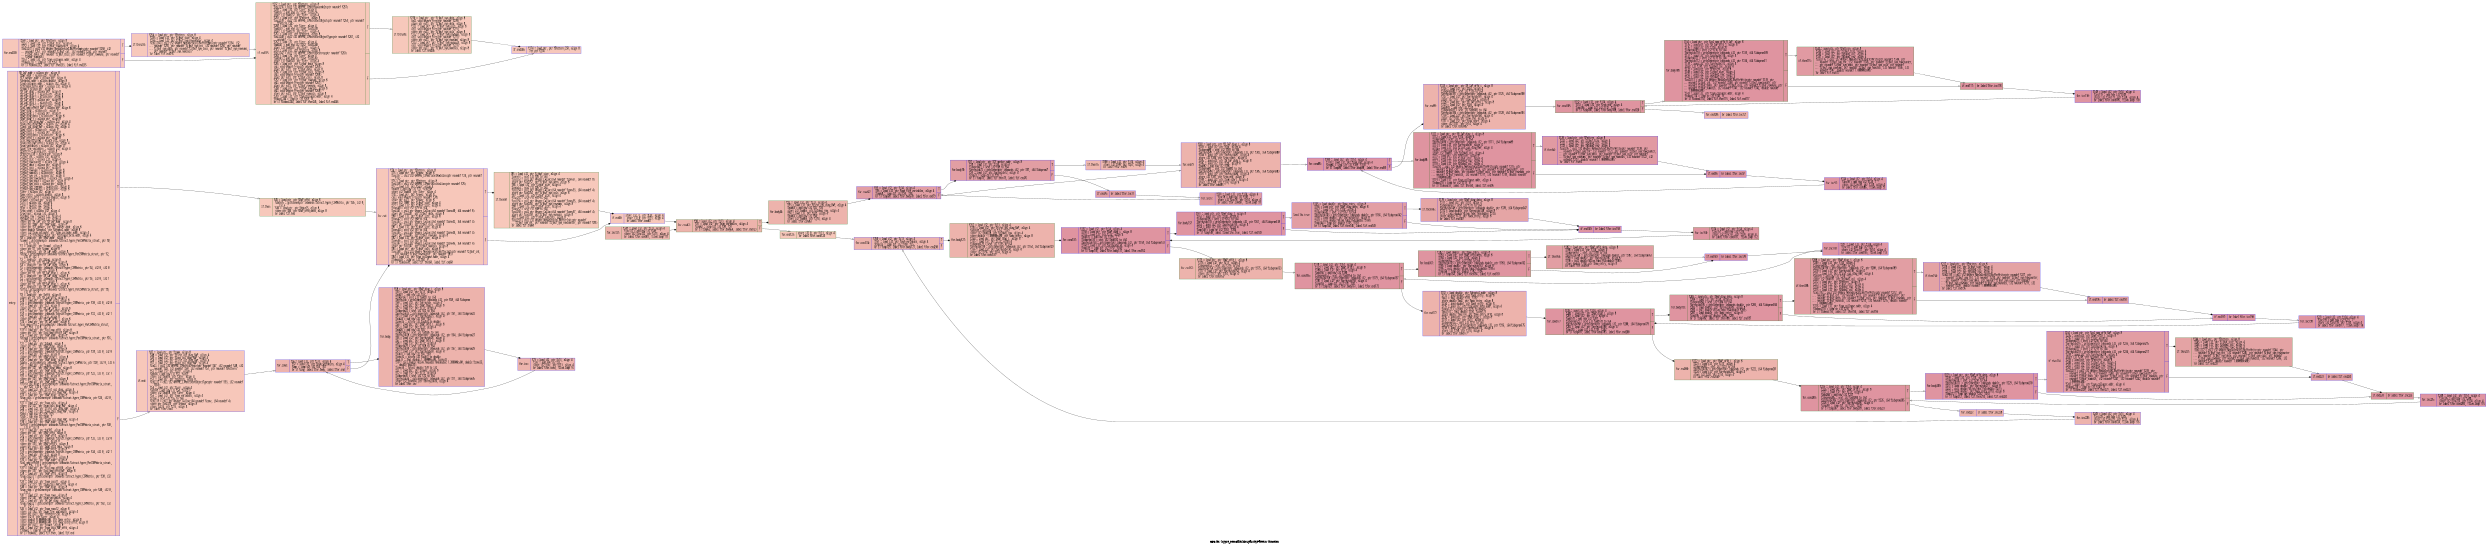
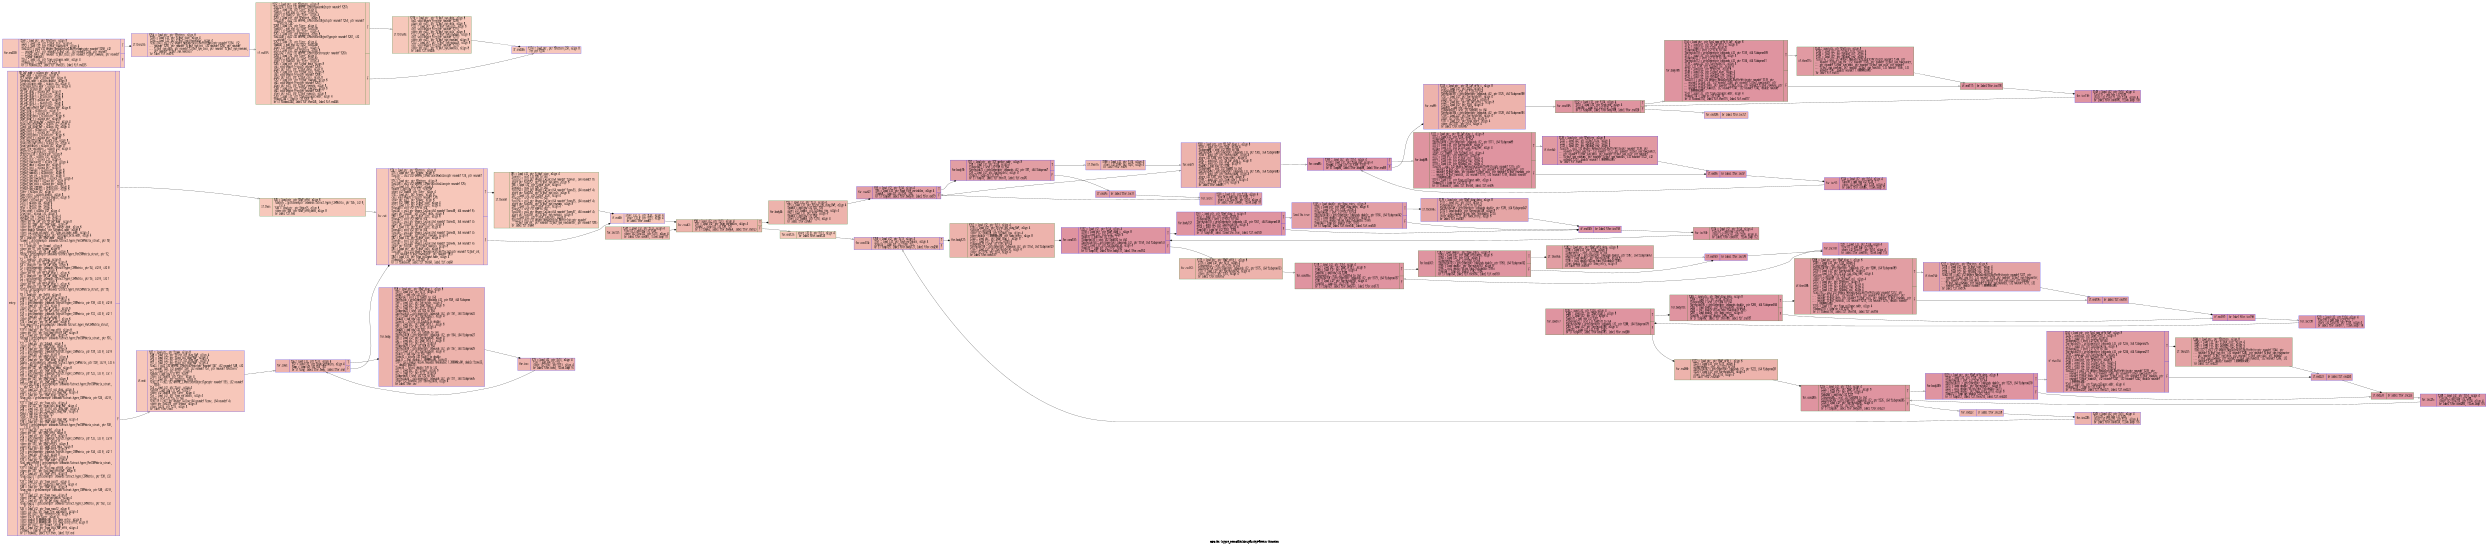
(189, 60) -> none
(1475, 314) -> none
